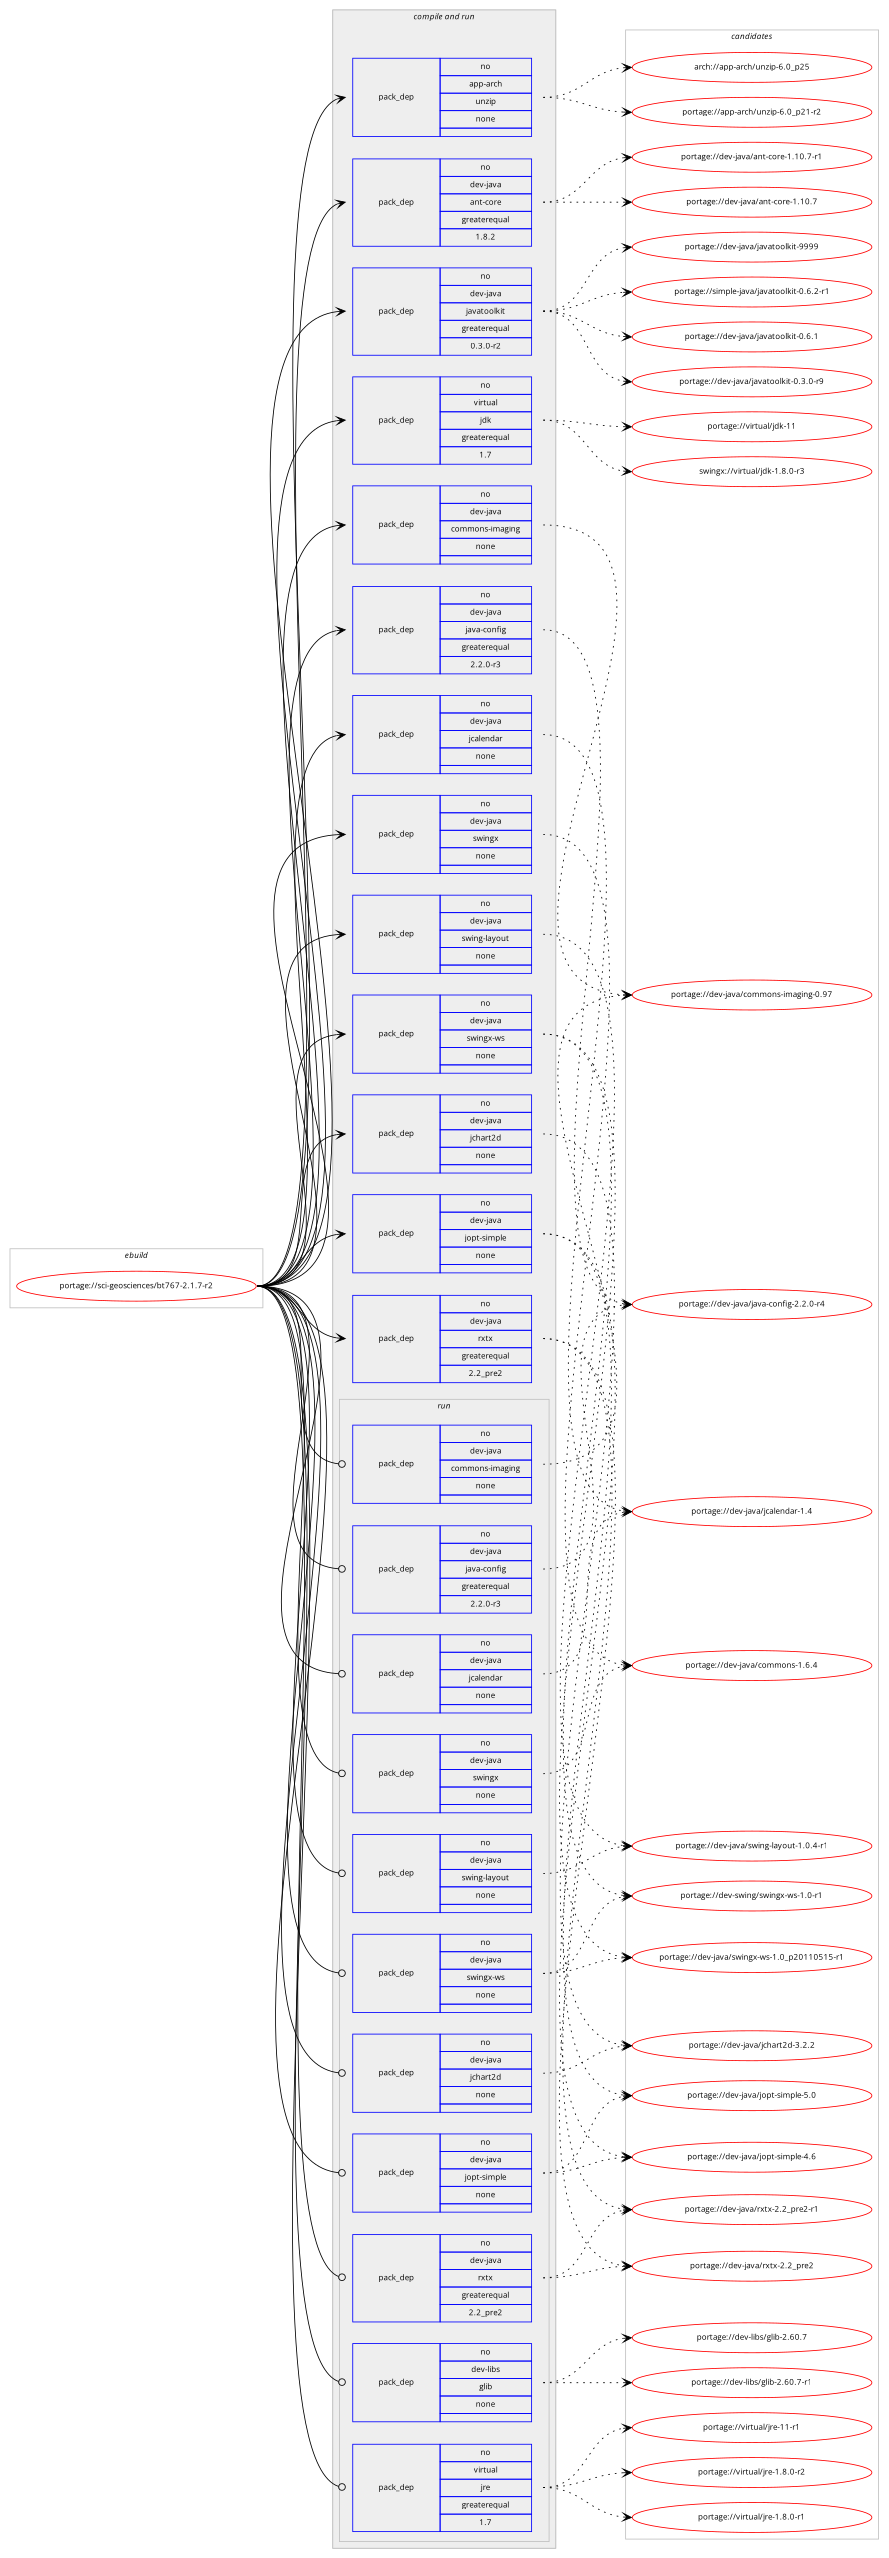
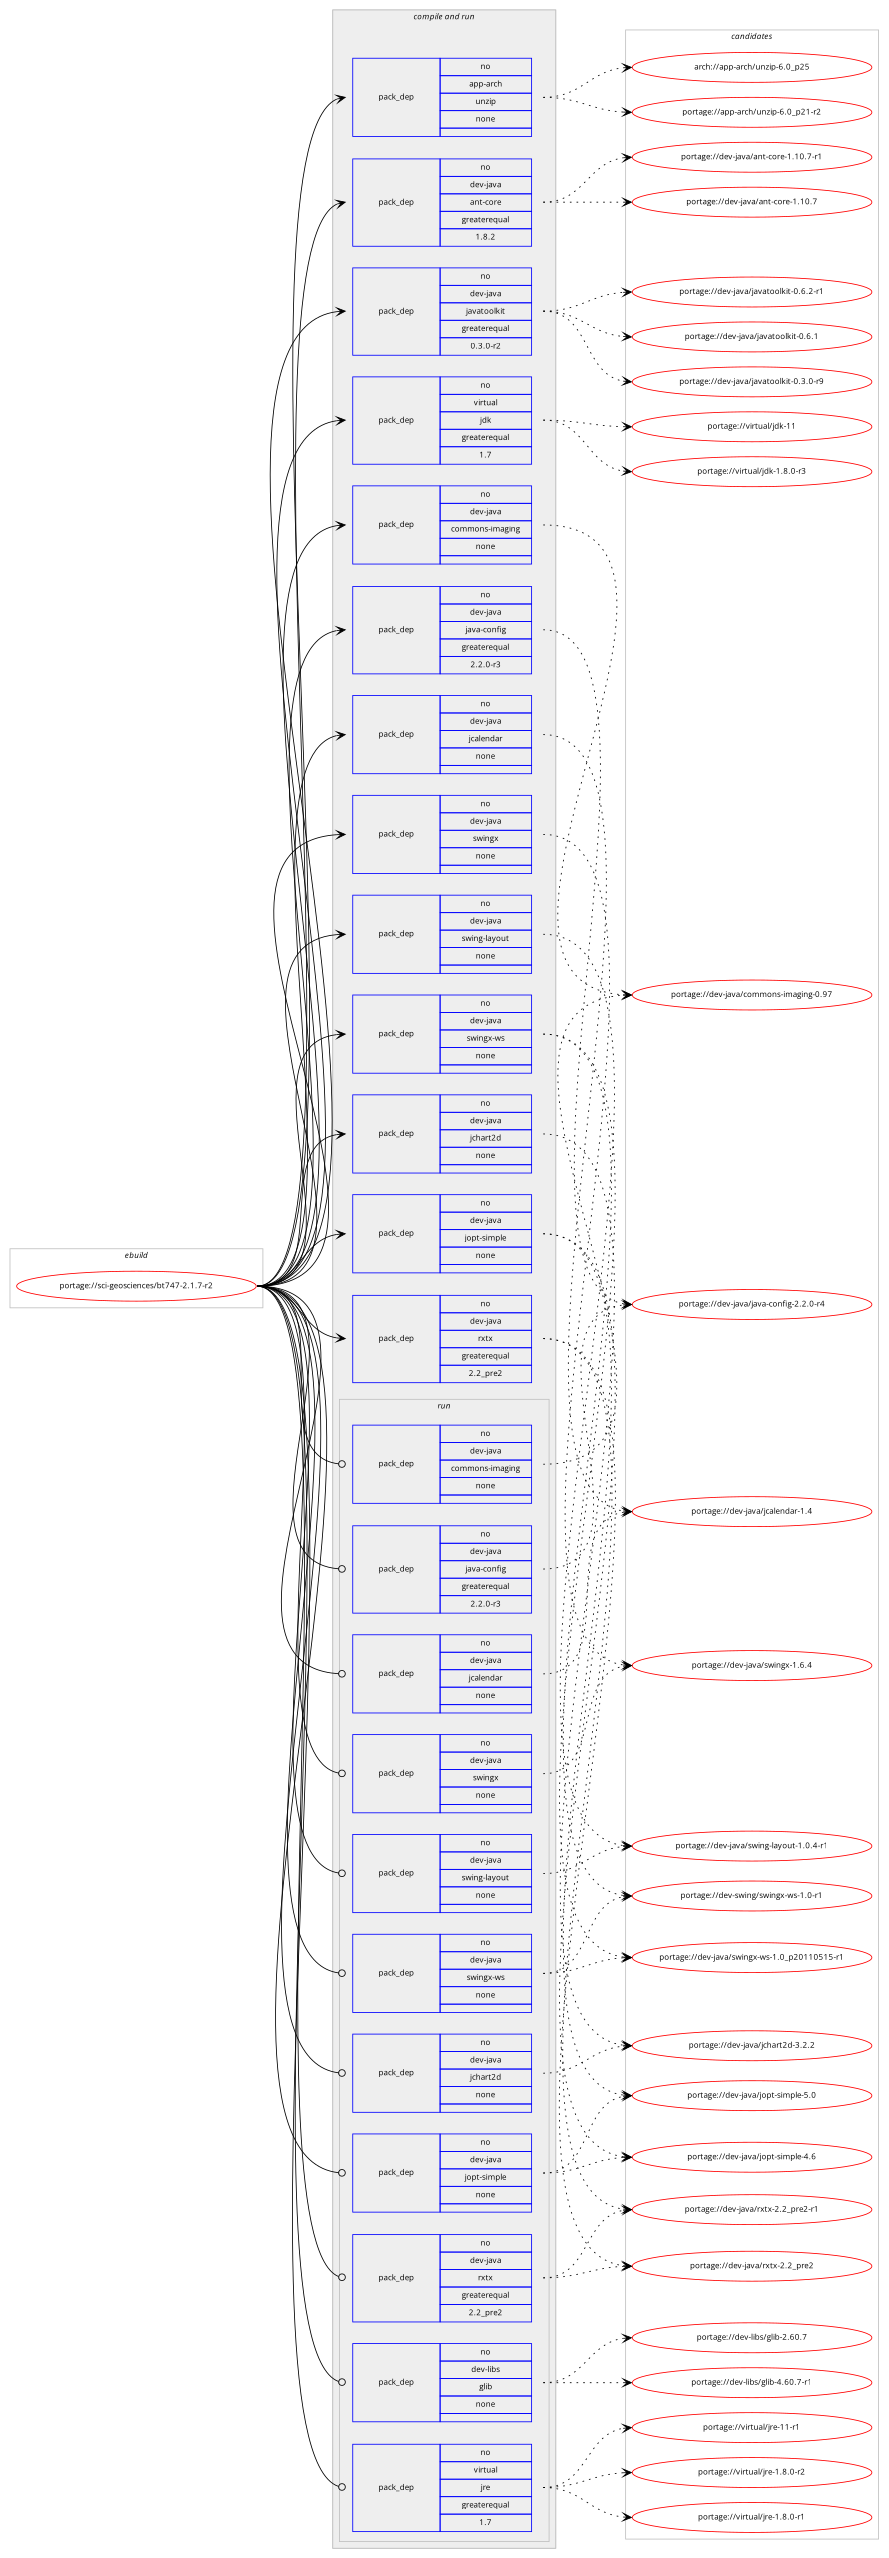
(752, 247) -> none
(752, 292) -> (752, 292)
(752, 472) -> (752, 472)
(136, 1286) -> (136, 1286)
(752, 1666) -> (752, 1666)
(752, 2383) -> (752, 2383)
